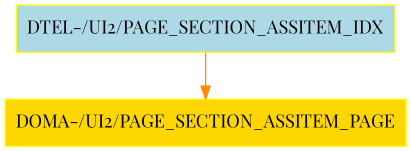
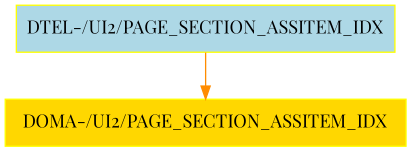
(206, 123) -> (206, 123)
